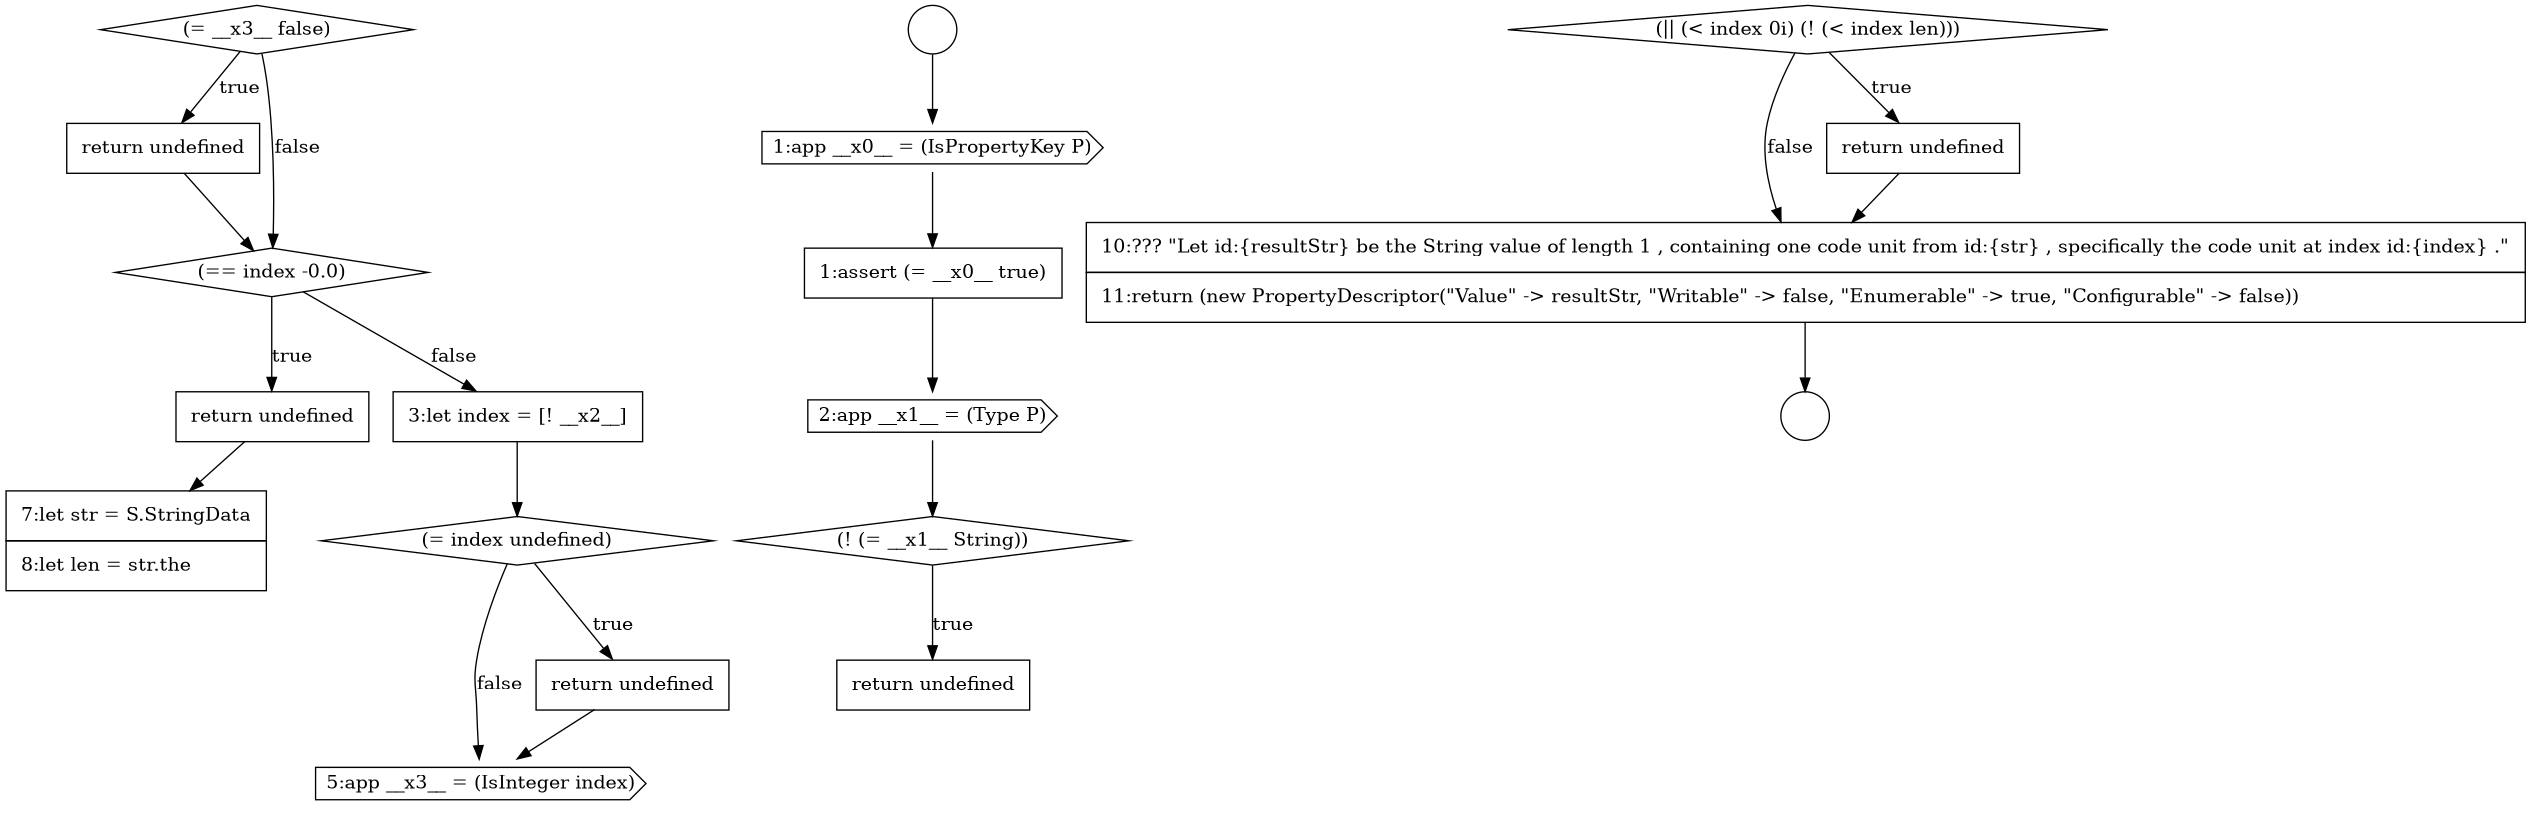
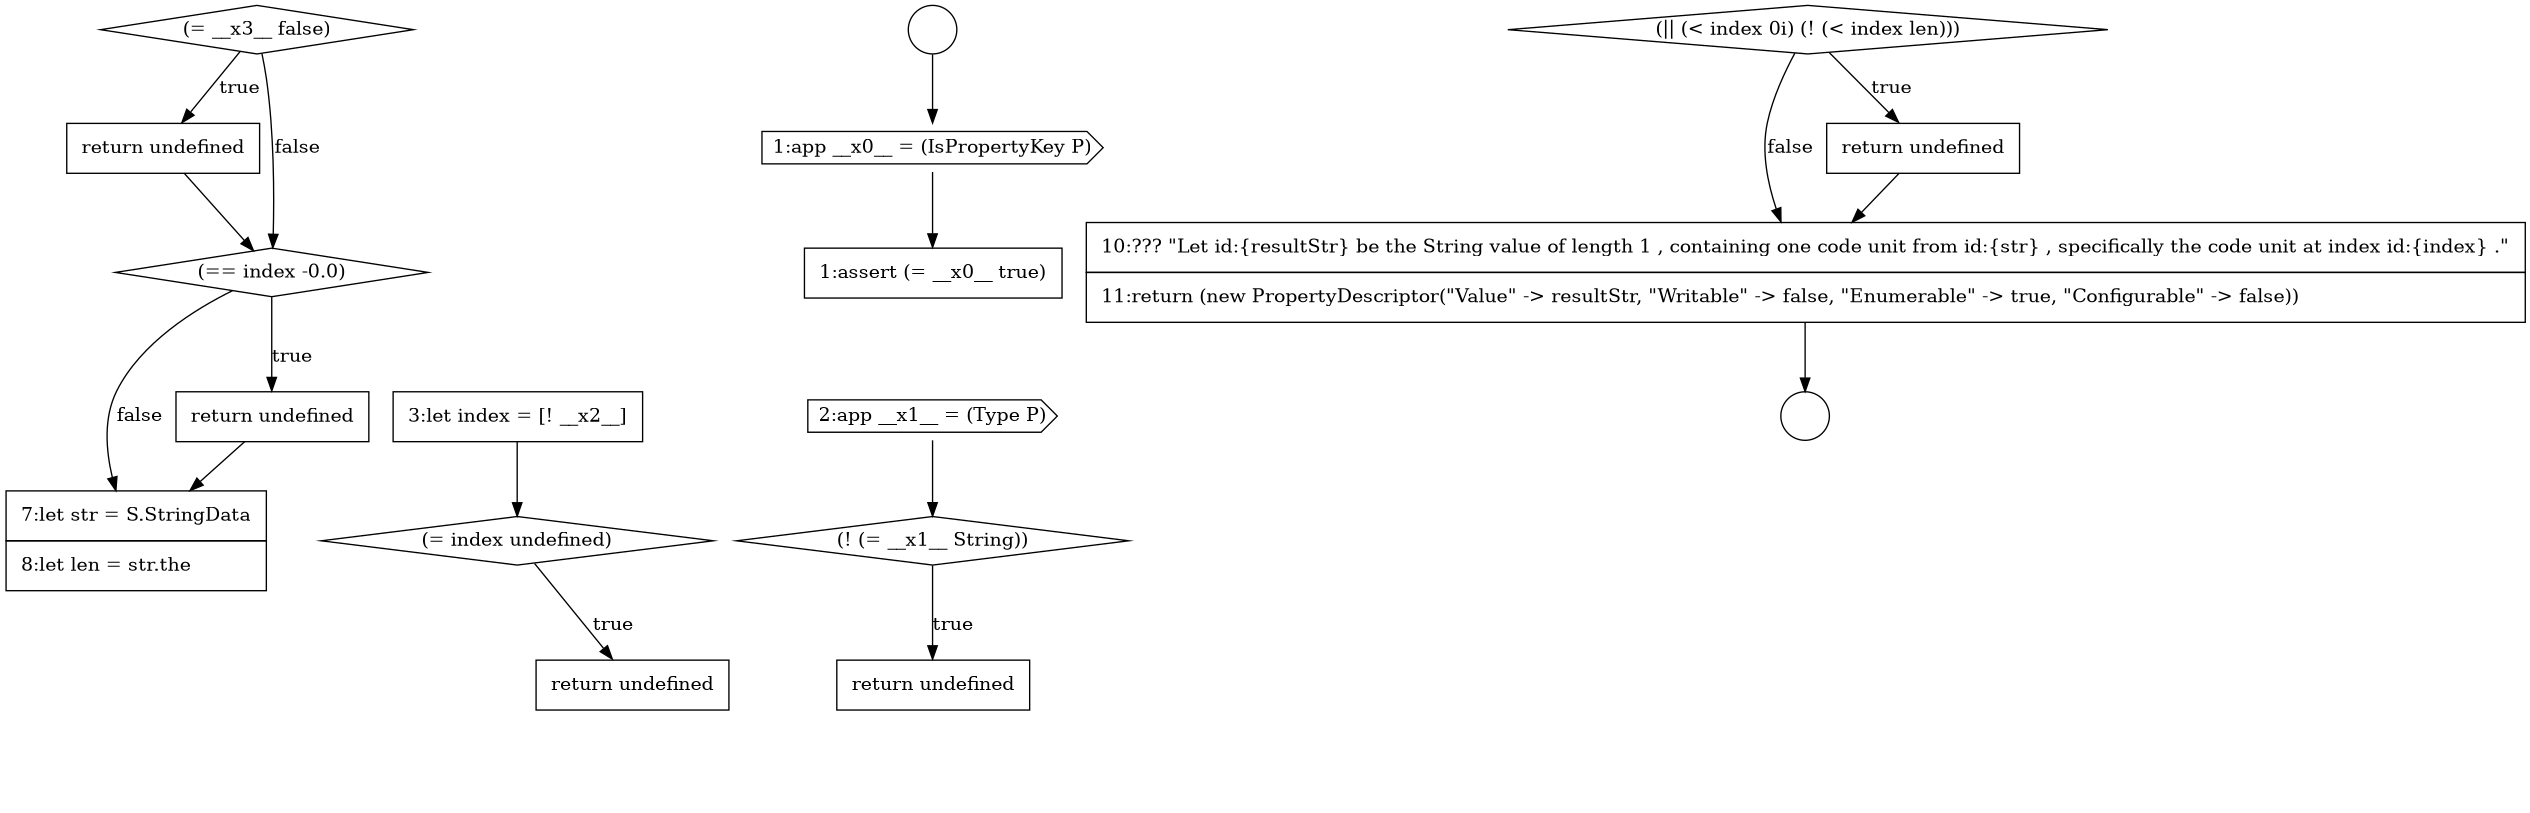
(384, 338) -> (135, 363)
(933, 338) -> none
(481, 784) -> none
